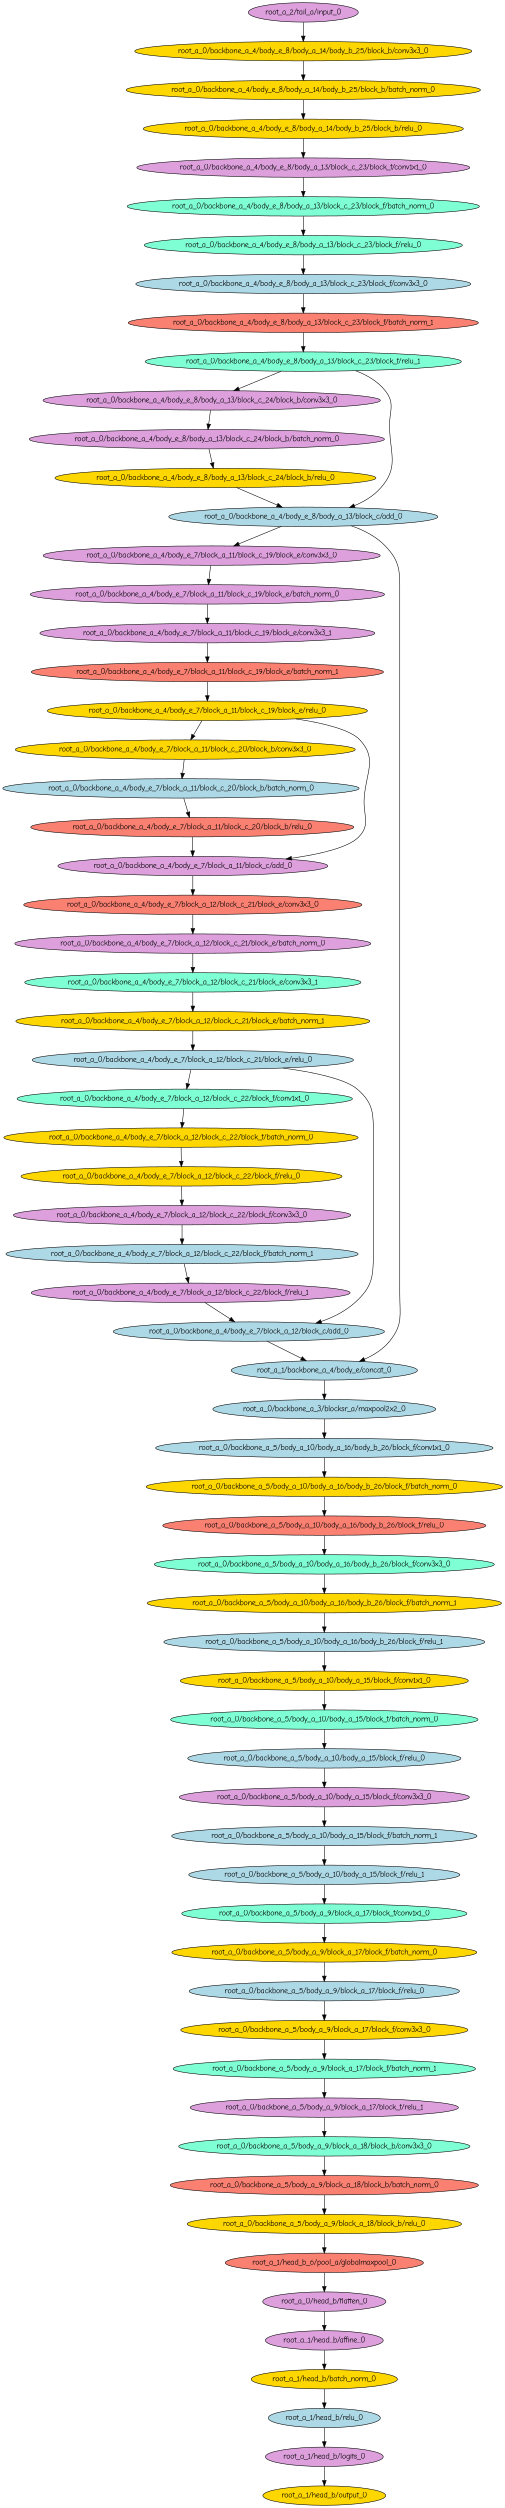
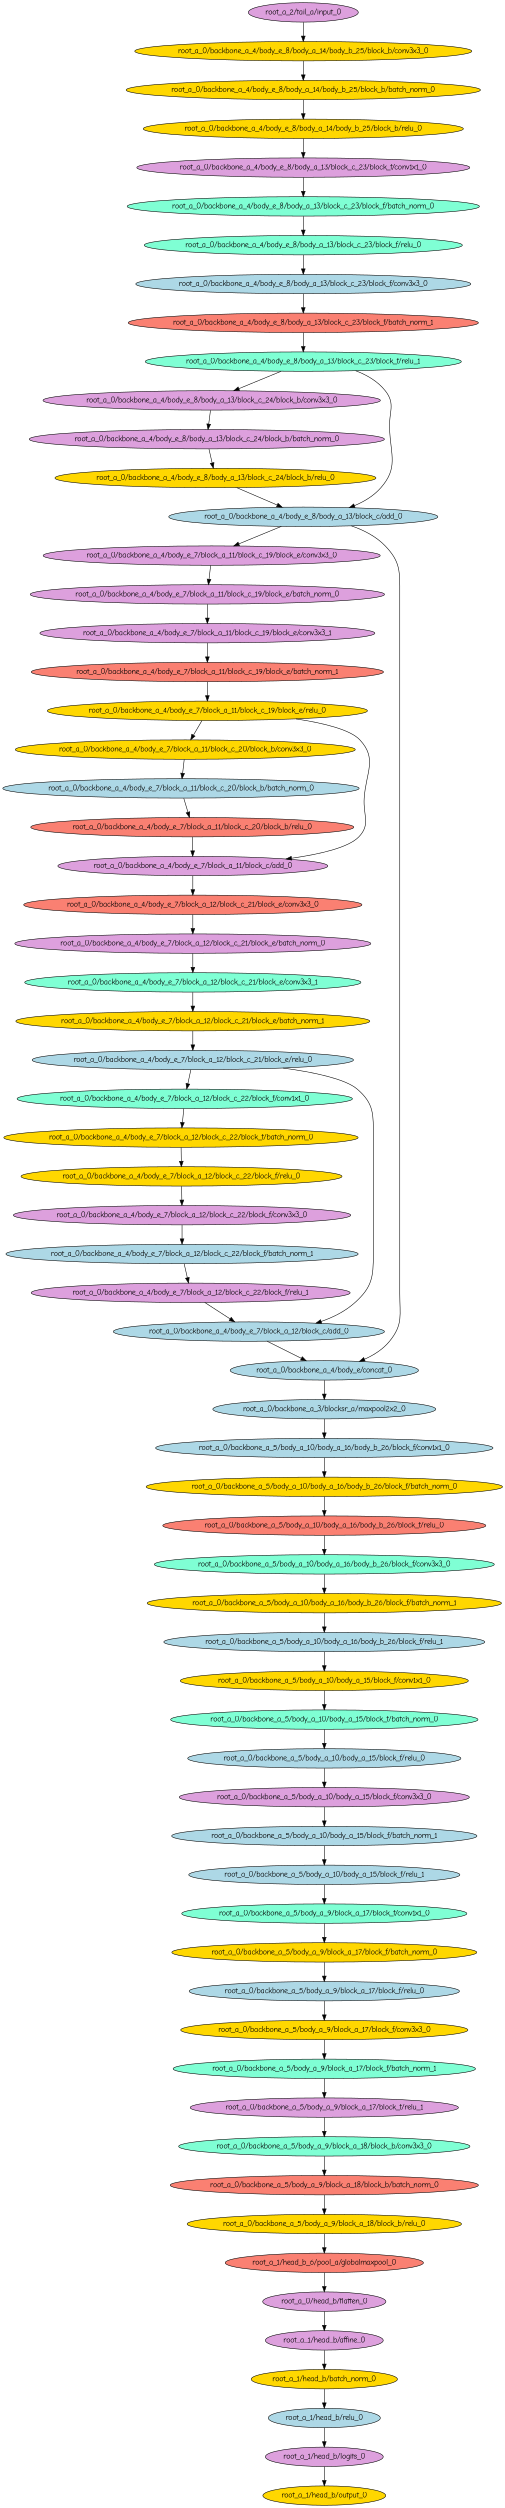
(324, 1370) -> (324, 1370)
